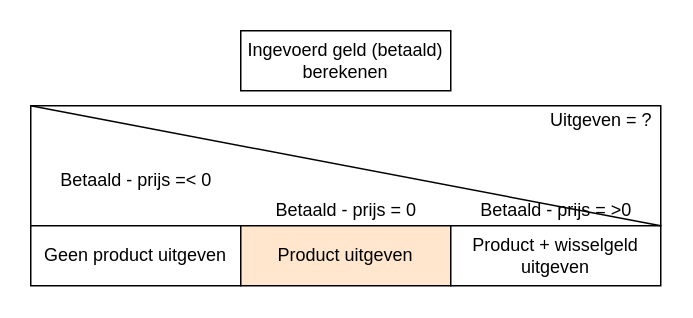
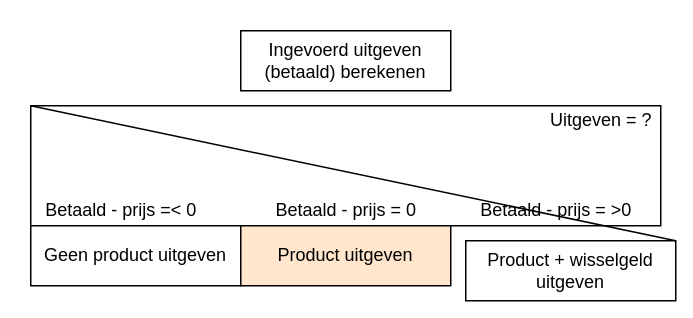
(346, 61) -> (346, 61)
(136, 181) -> (121, 211)
(556, 256) -> (571, 271)
